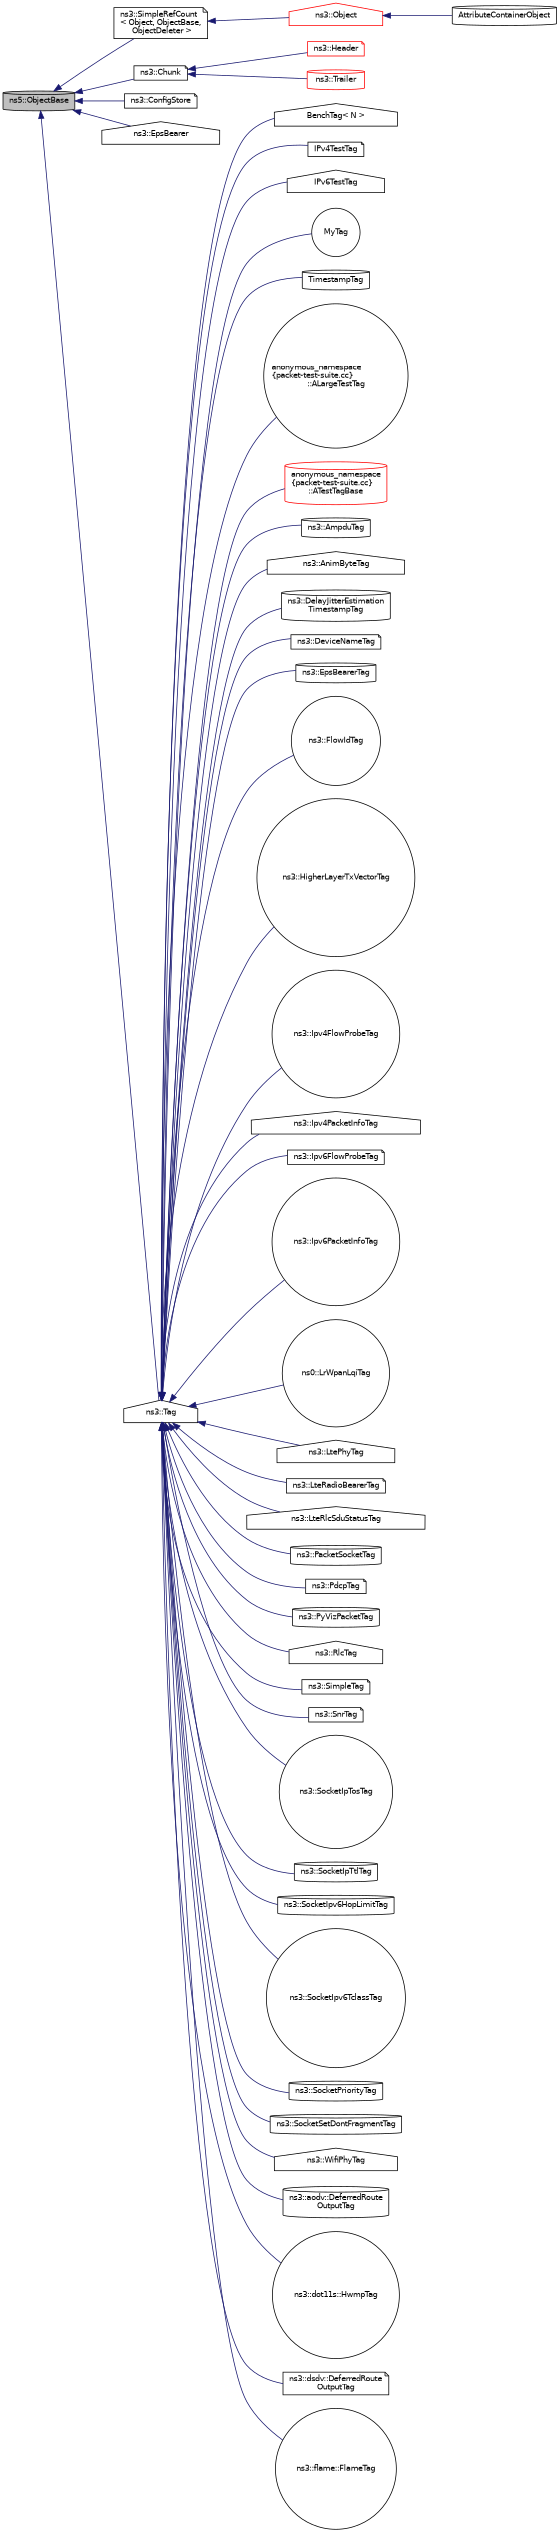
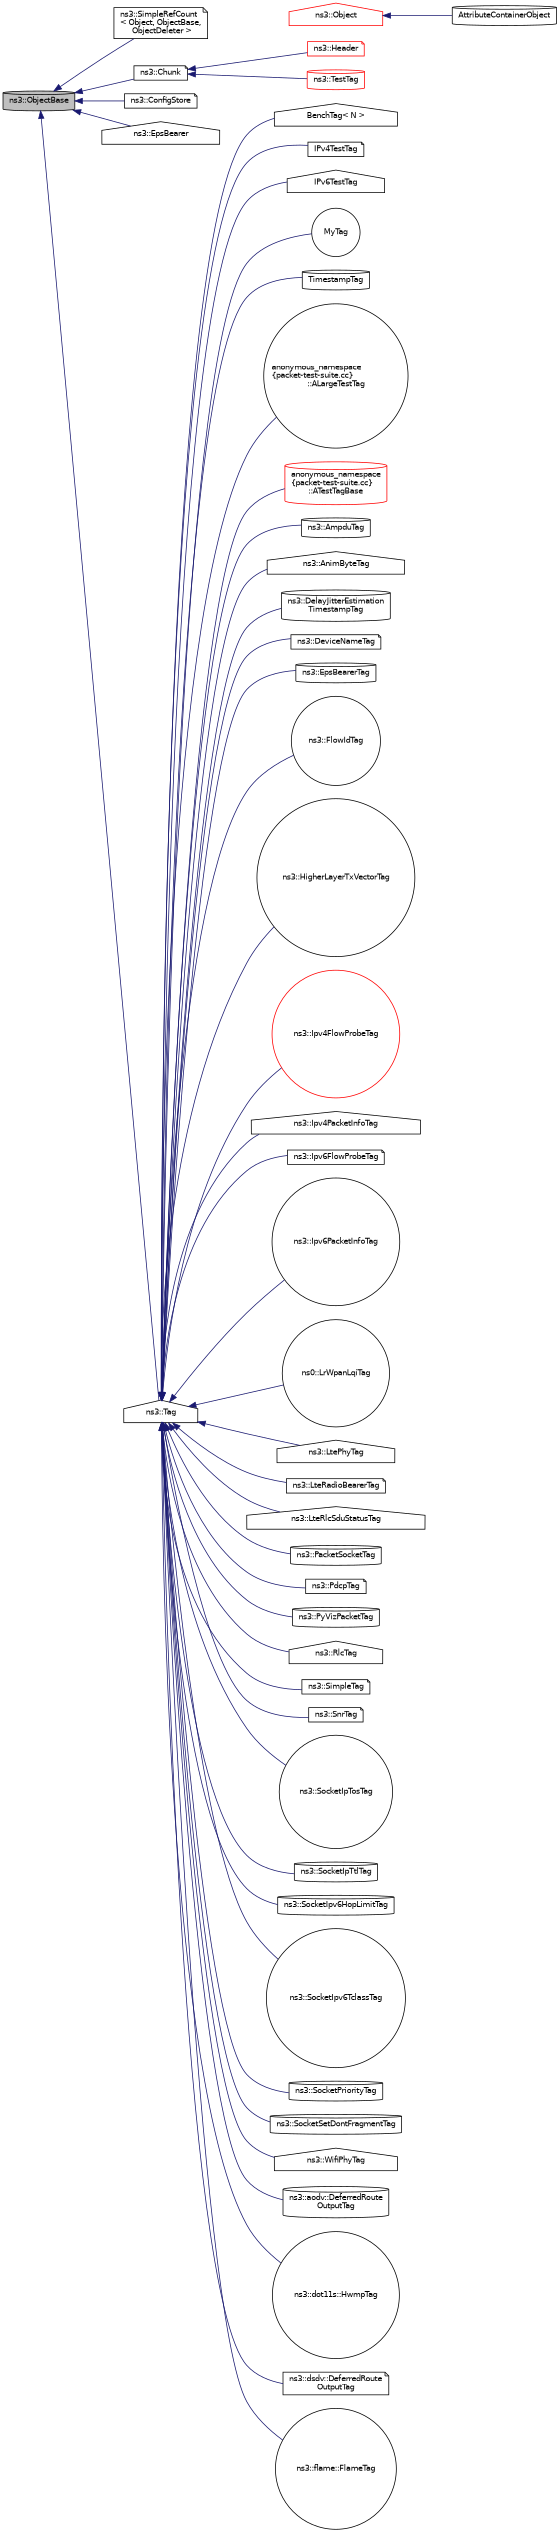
(252, 19) -> none
(336, 80) -> (336, 80)
(39, 101) -> (39, 101)
(336, 1034) -> (336, 1034)
